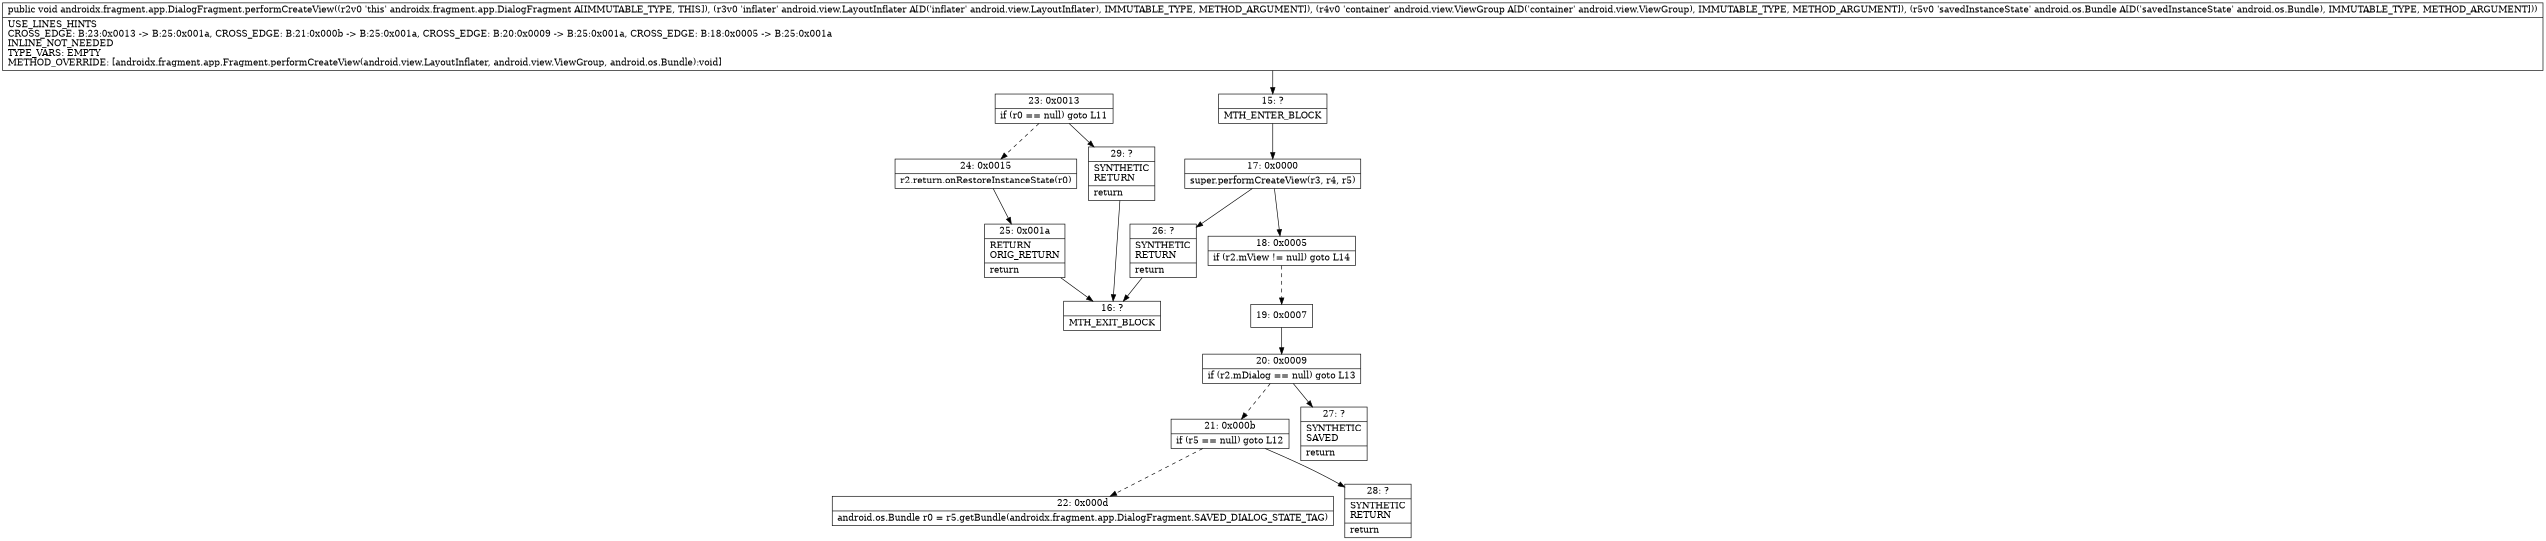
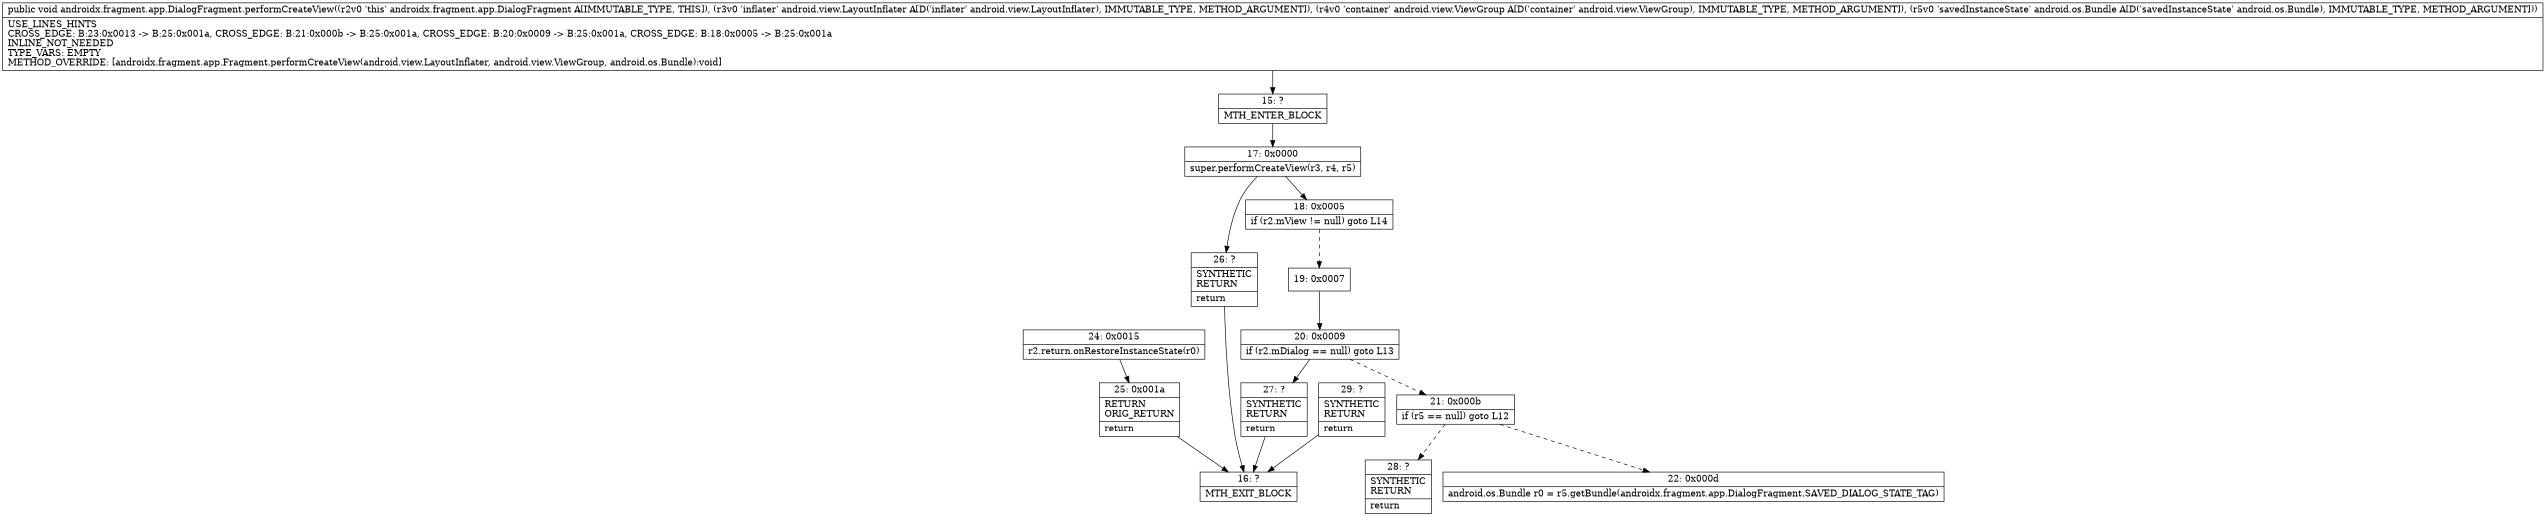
(1054, 109) -> none
(1322, 438) -> (1267, 414)
none -> (1260, 451)
(1303, 465) -> (1434, 439)
